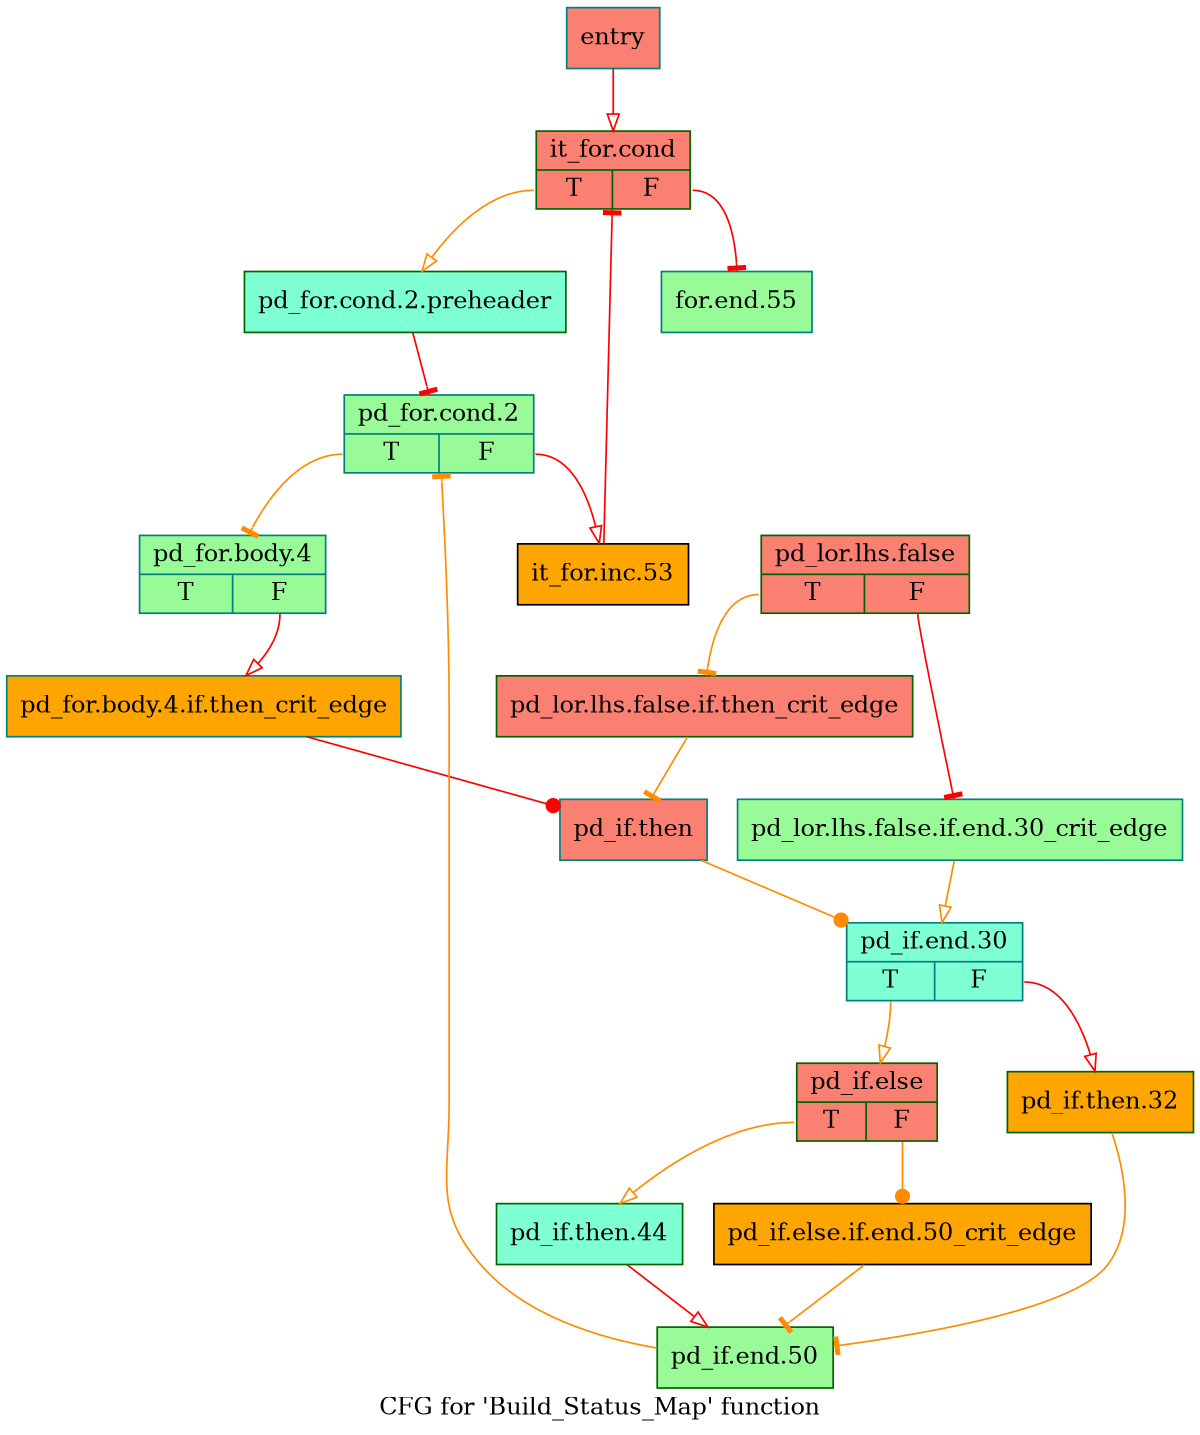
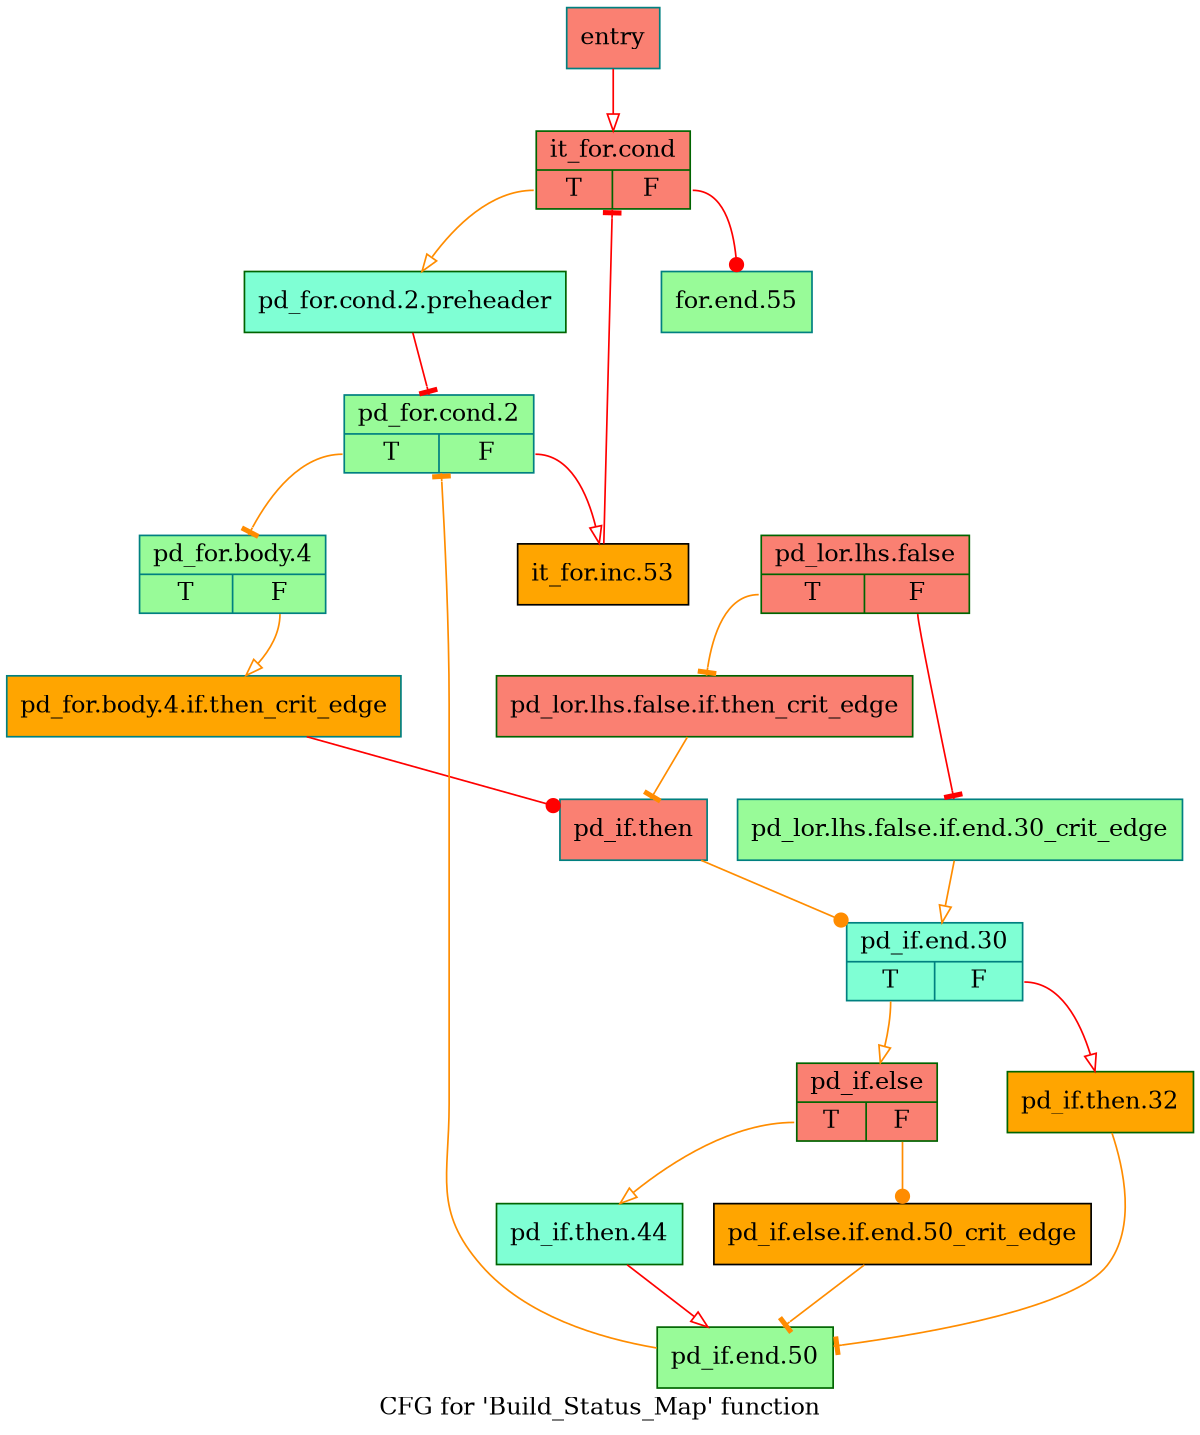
(727, 217) -> (726, 215)
(274, 641) -> (274, 641)
